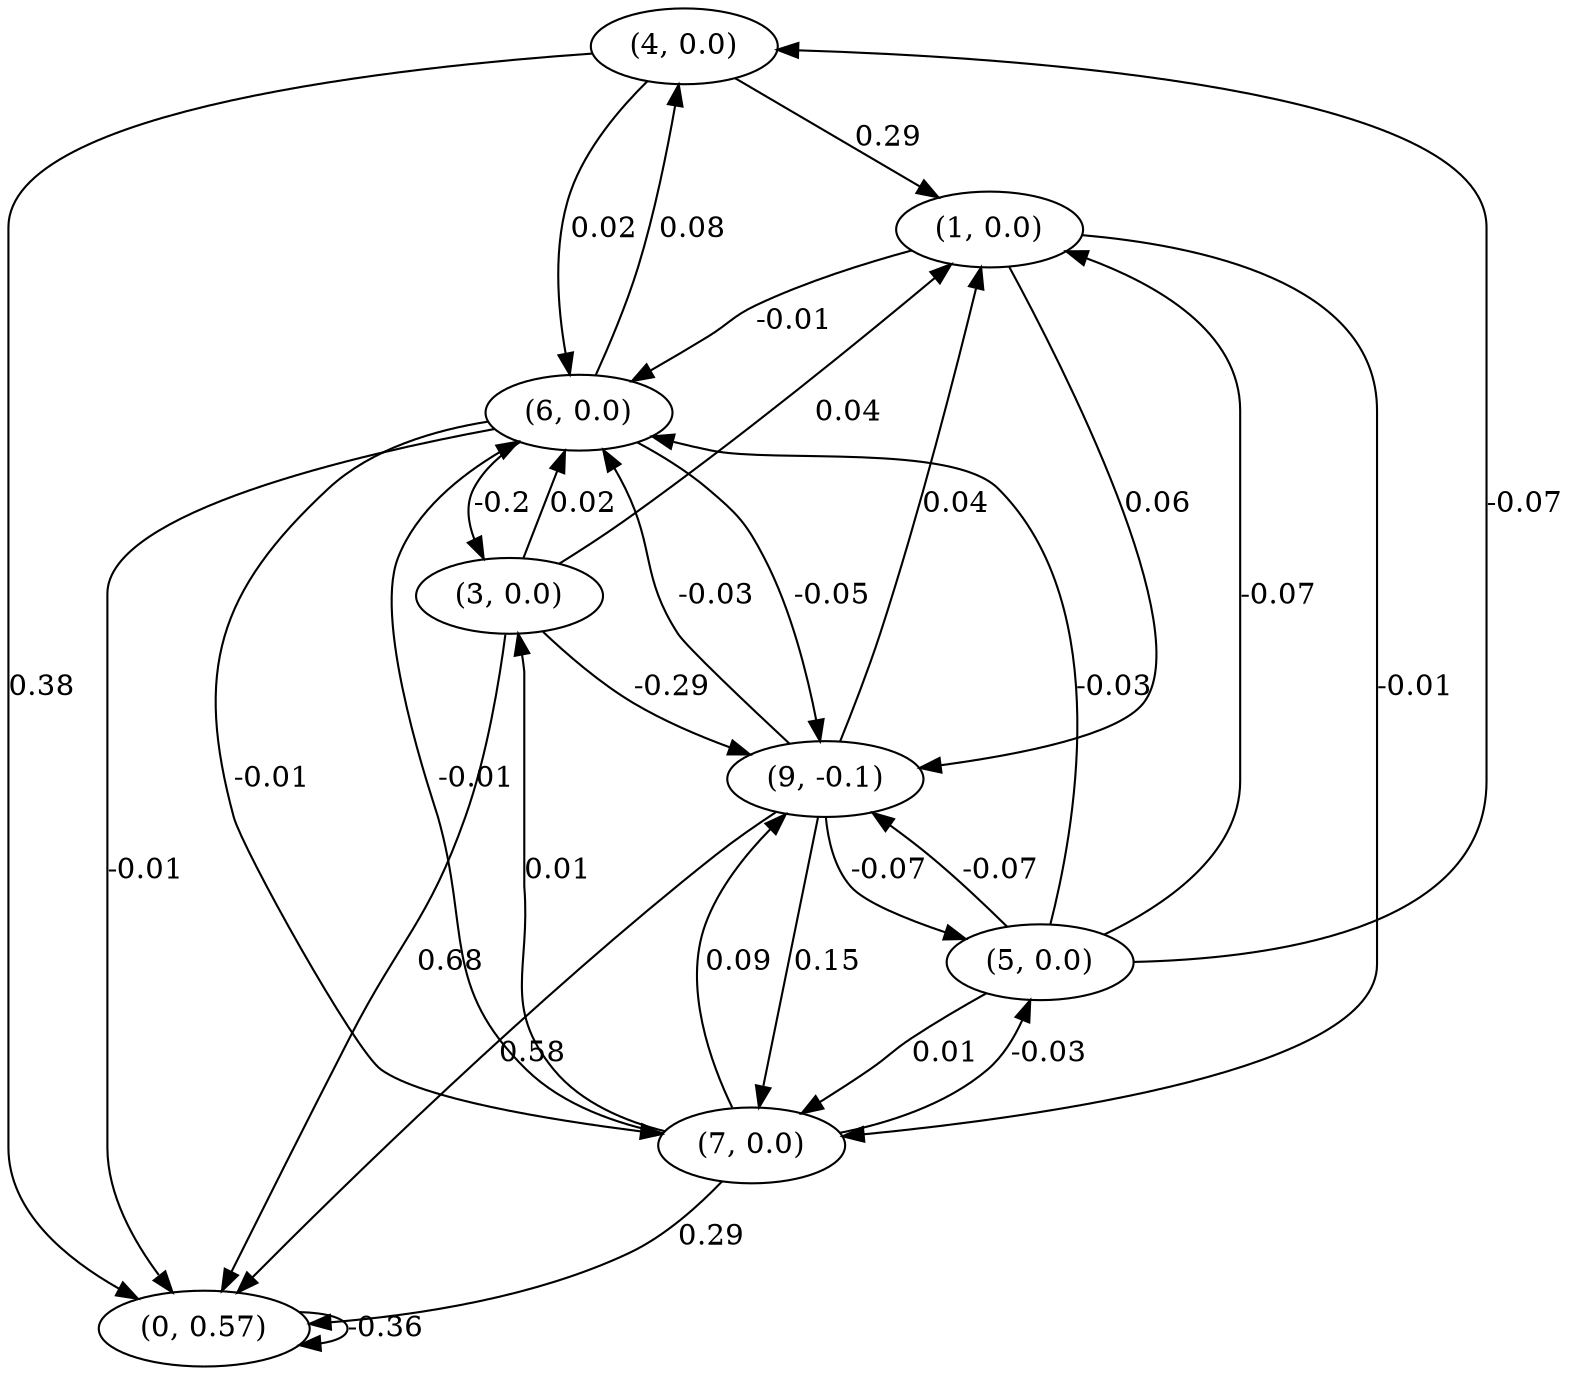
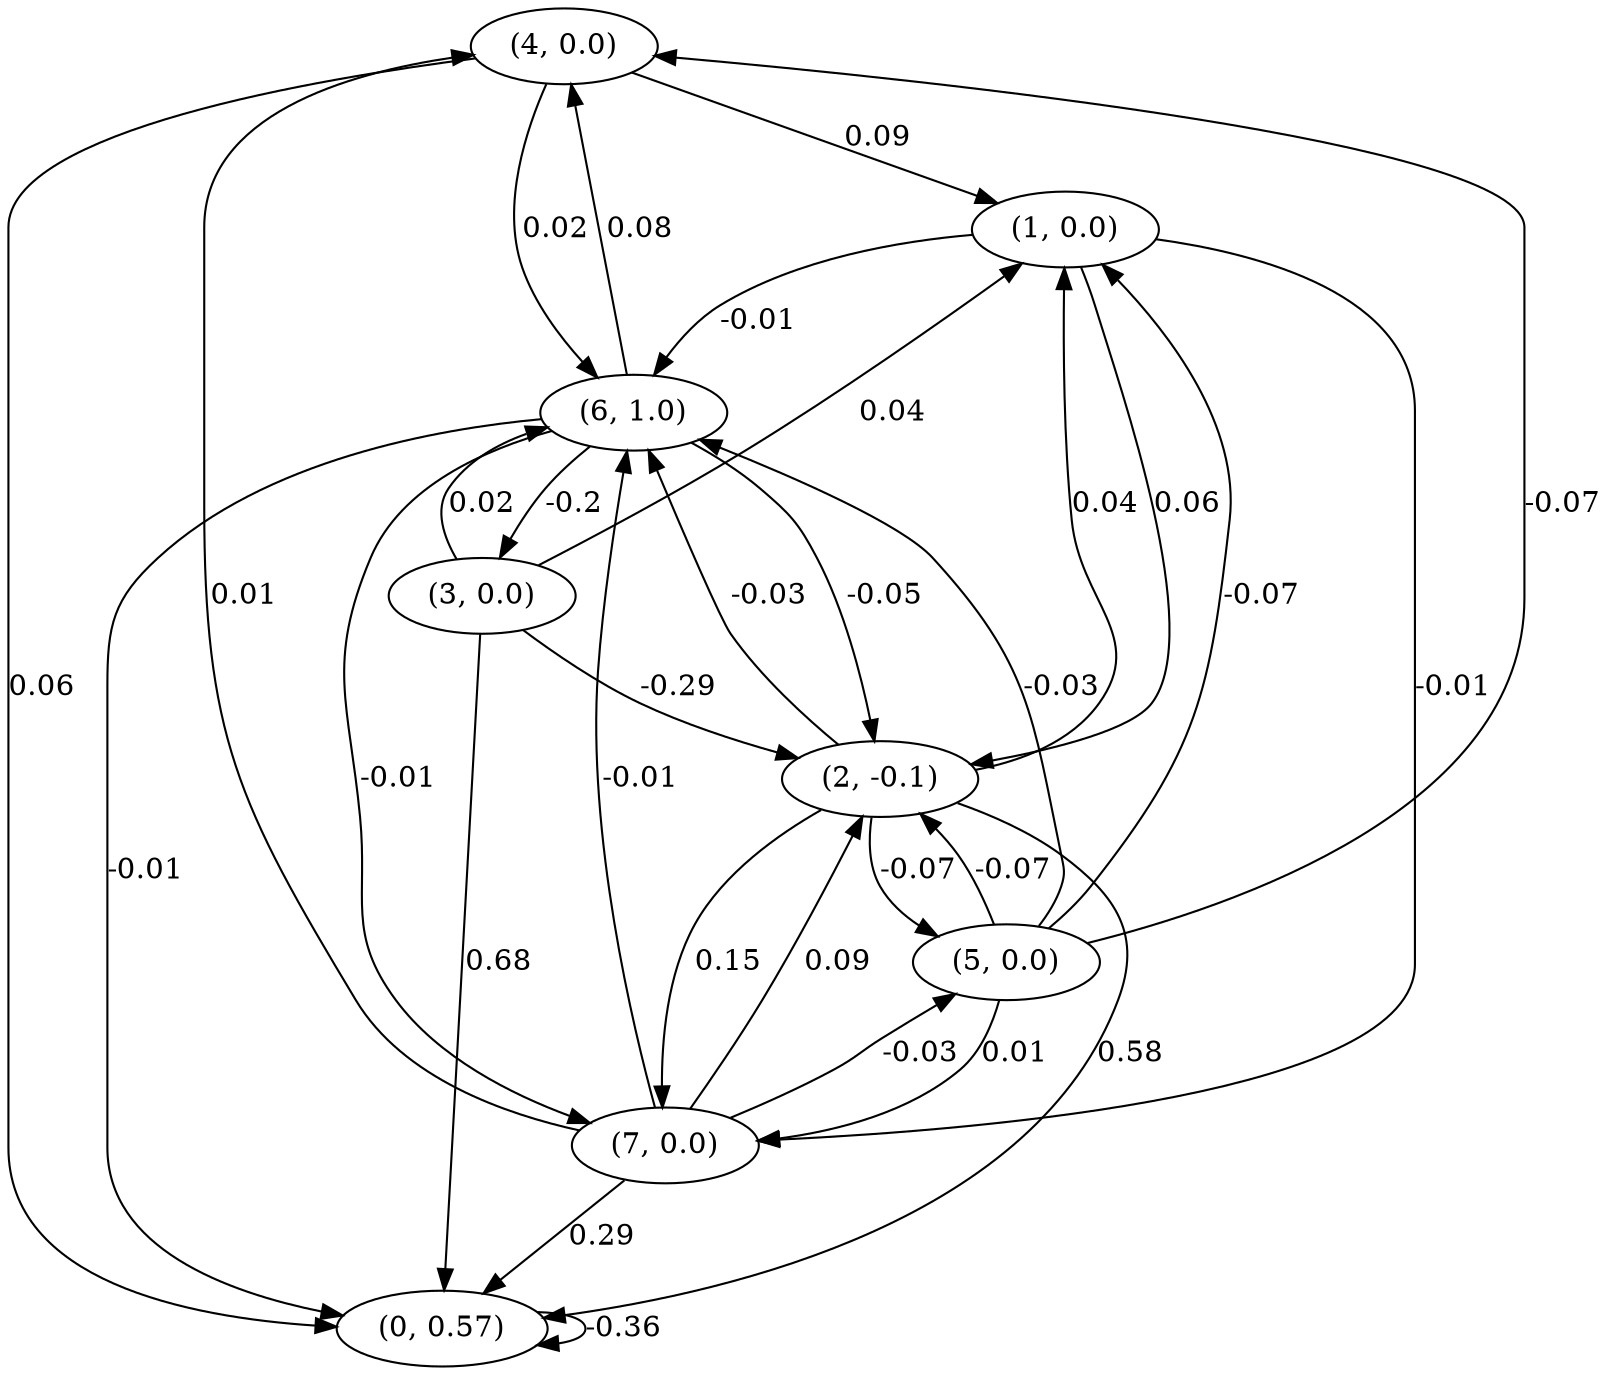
(889, 138) -> (878, 138)
(579, 413) -> (634, 413)
(42, 687) -> (42, 687)
(825, 779) -> (880, 779)
(525, 931) -> (207, 599)
